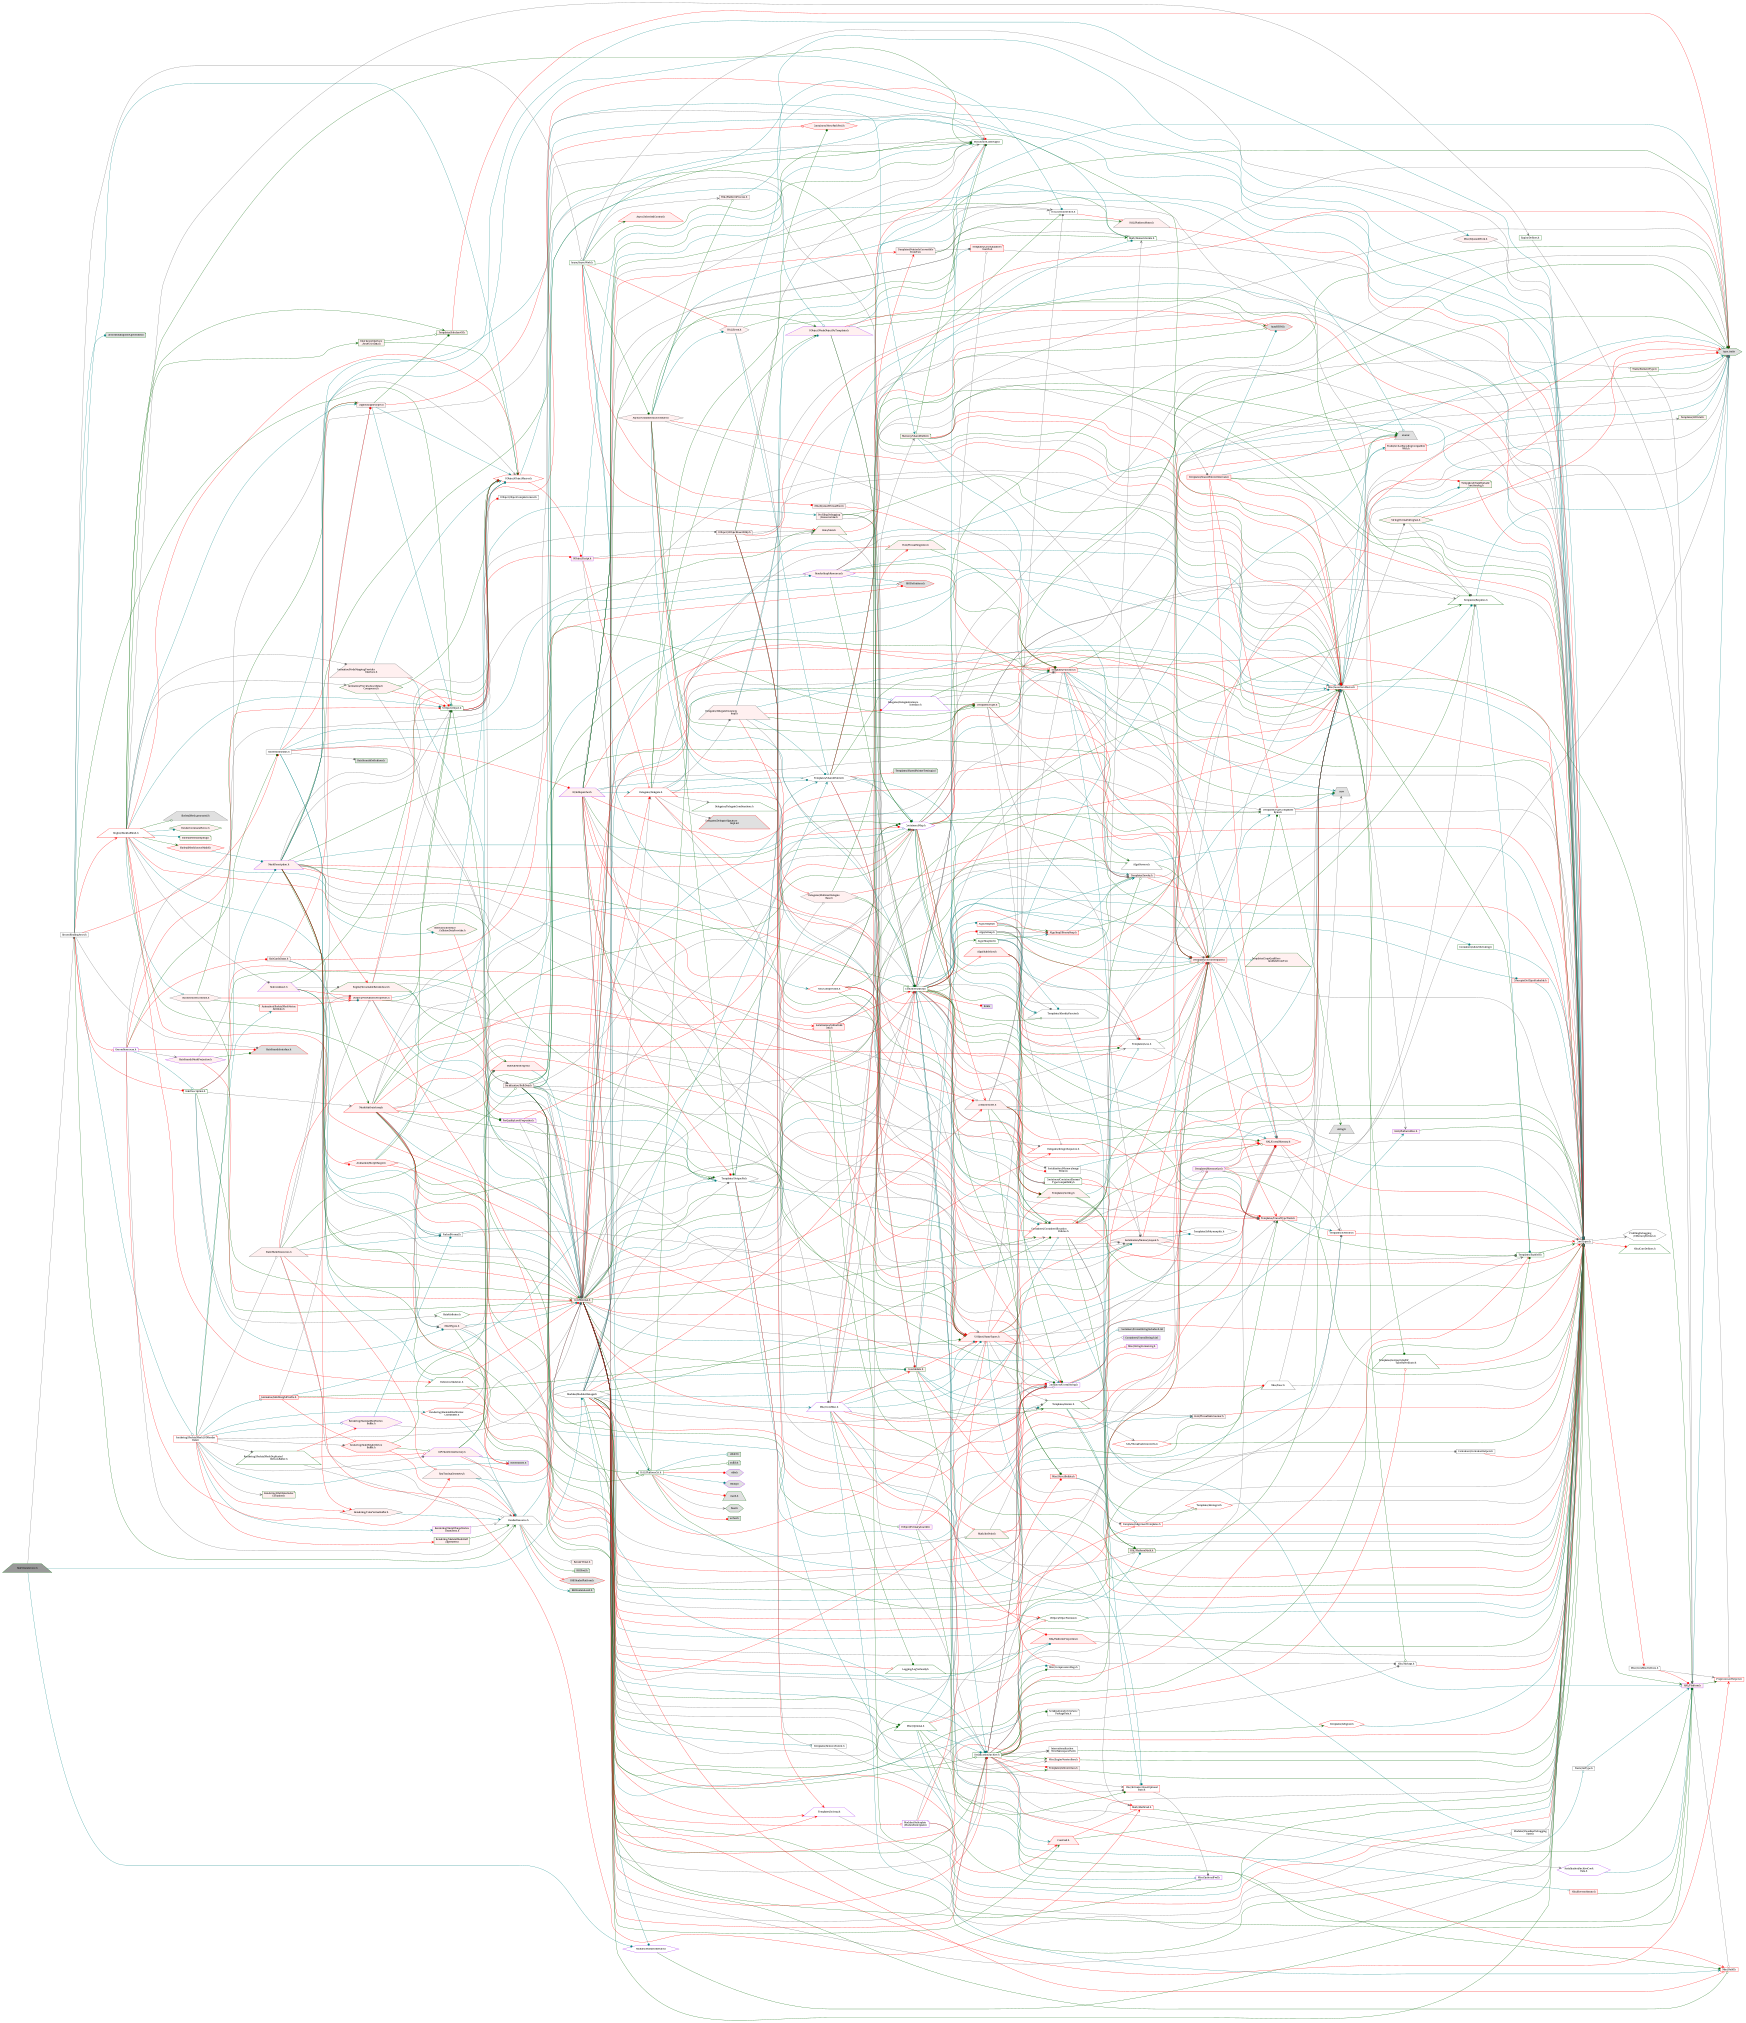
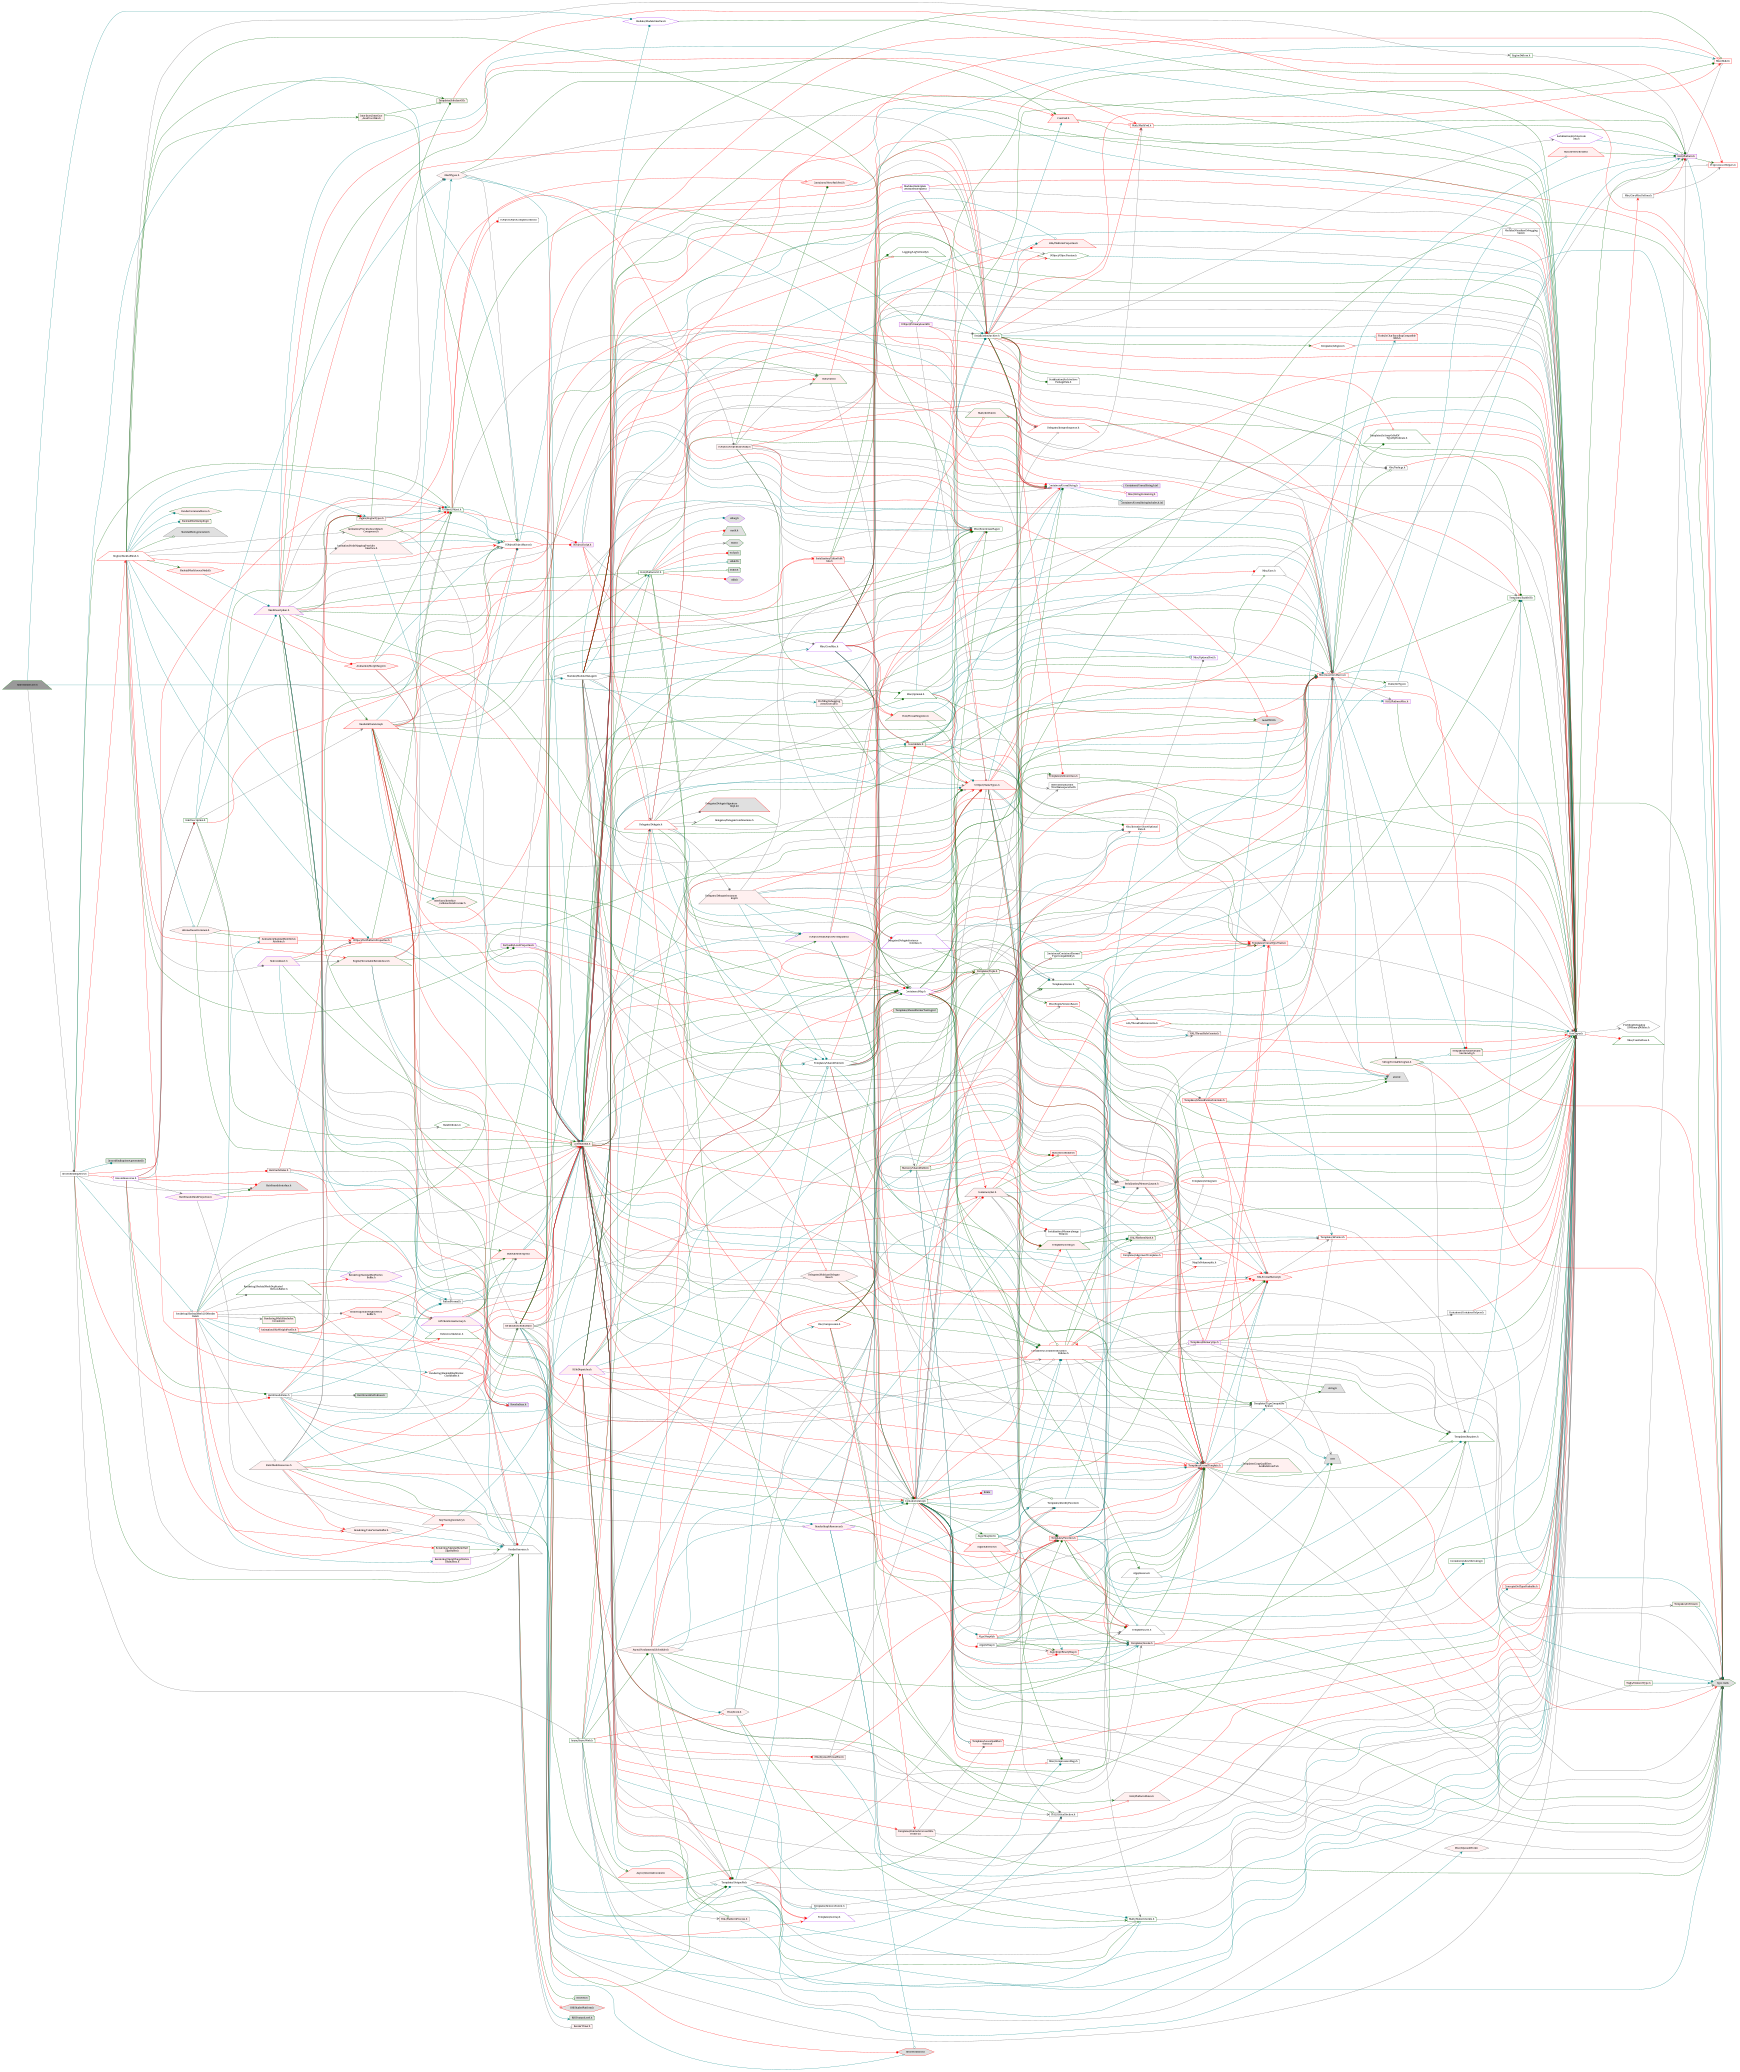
(1657, 1088) -> (1366, 680)
(1209, 1232) -> (1204, 1263)
(1584, 1892) -> (1576, 152)
